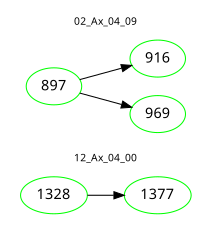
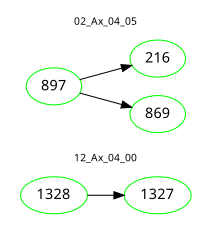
(106, 22) -> (106, 22)
(158, 59) -> (158, 59)
(158, 114) -> (158, 114)
(158, 195) -> (158, 195)
